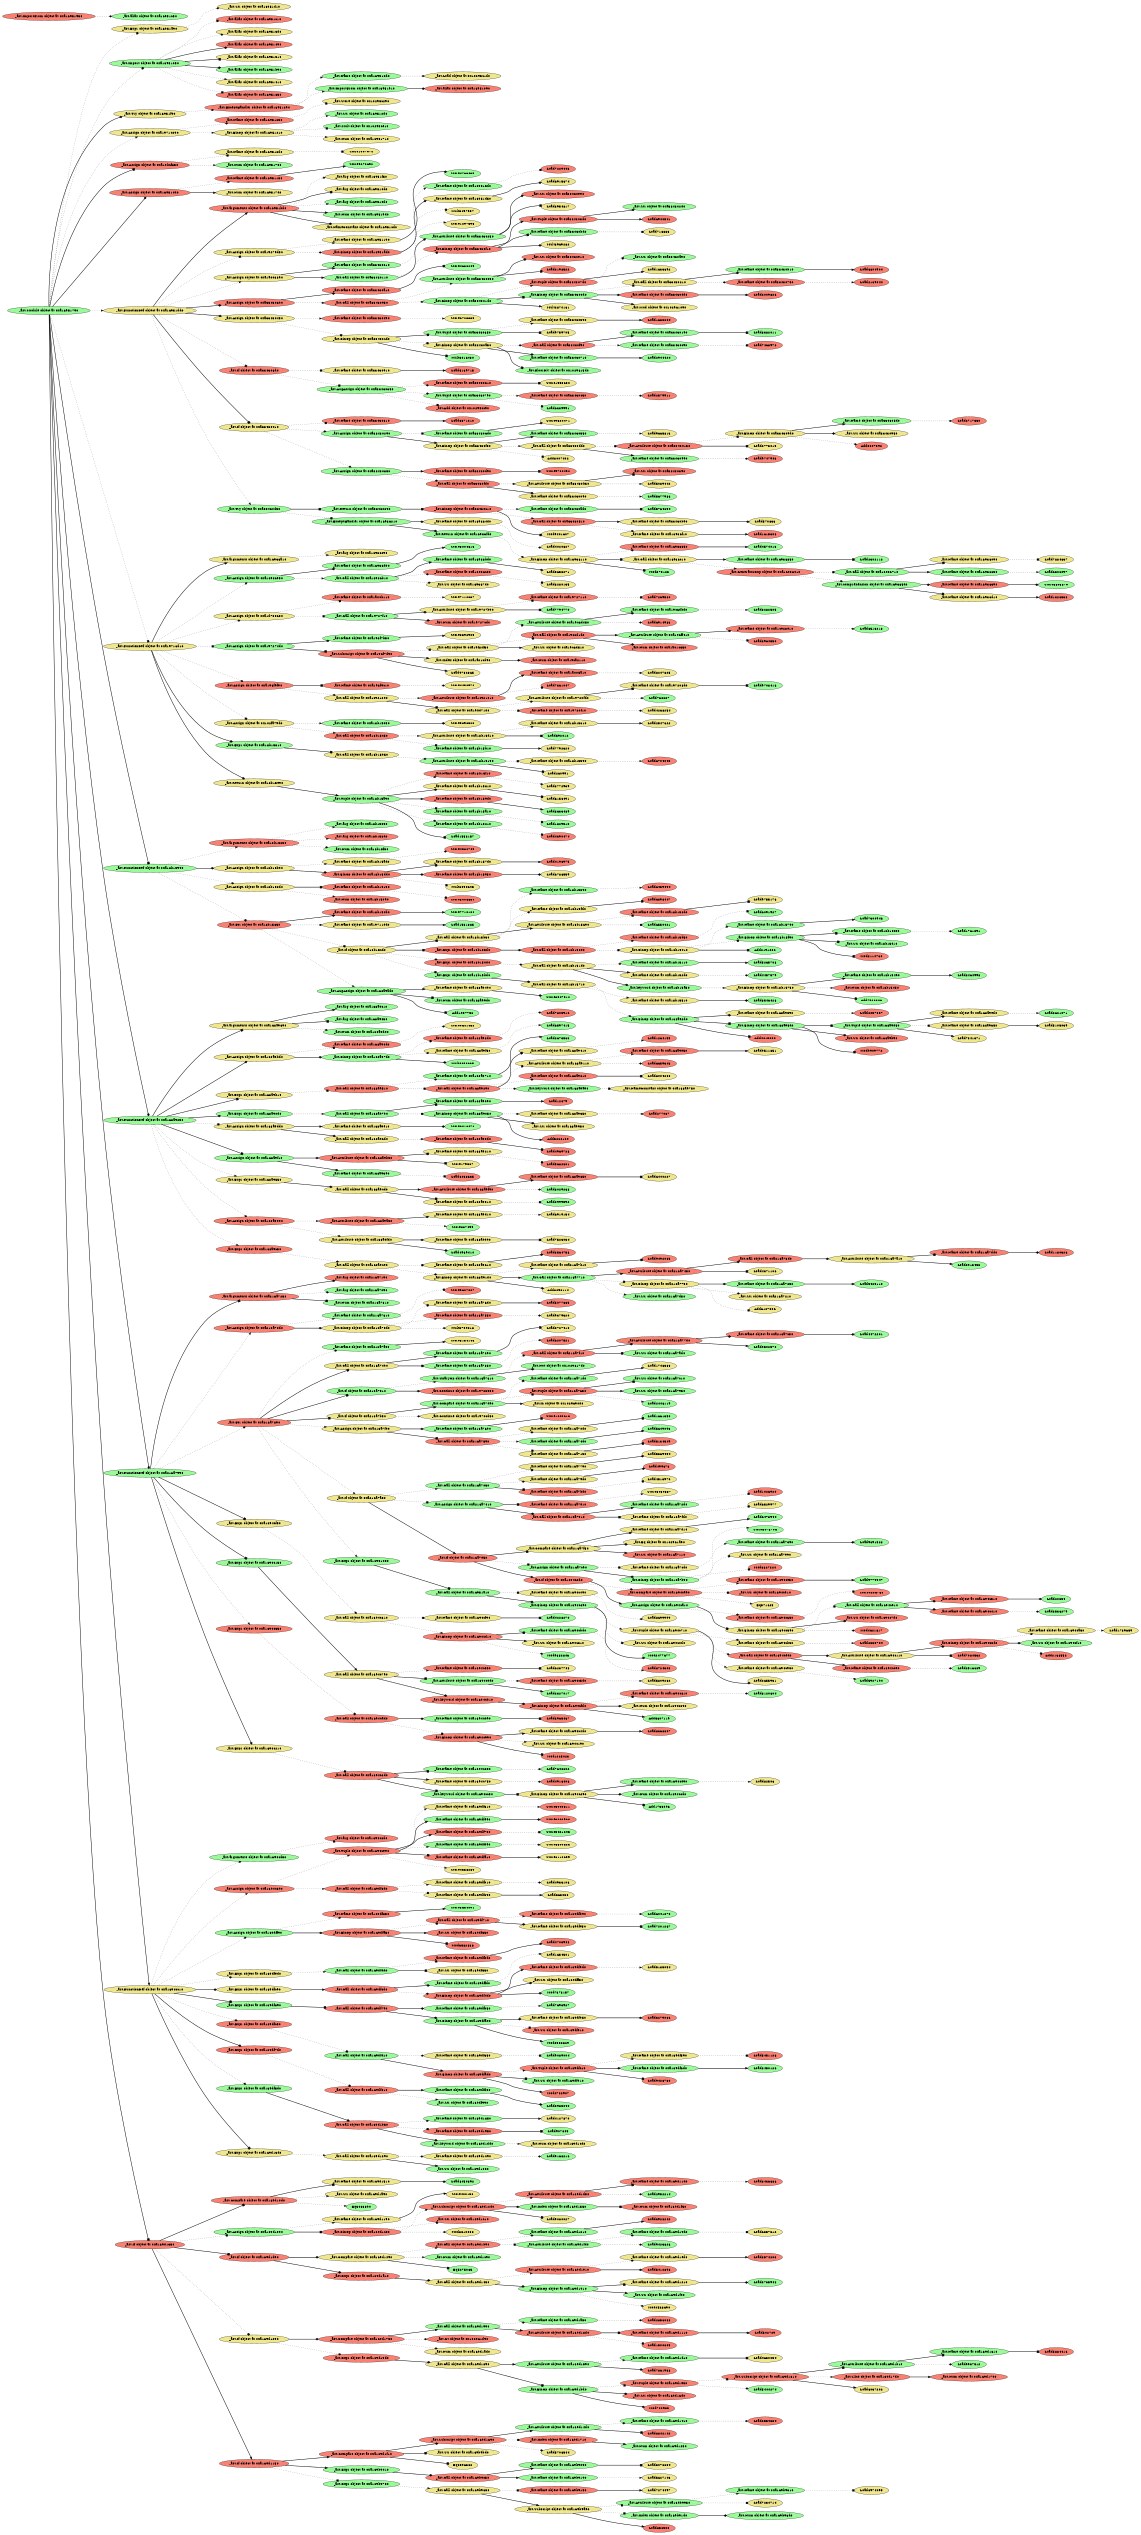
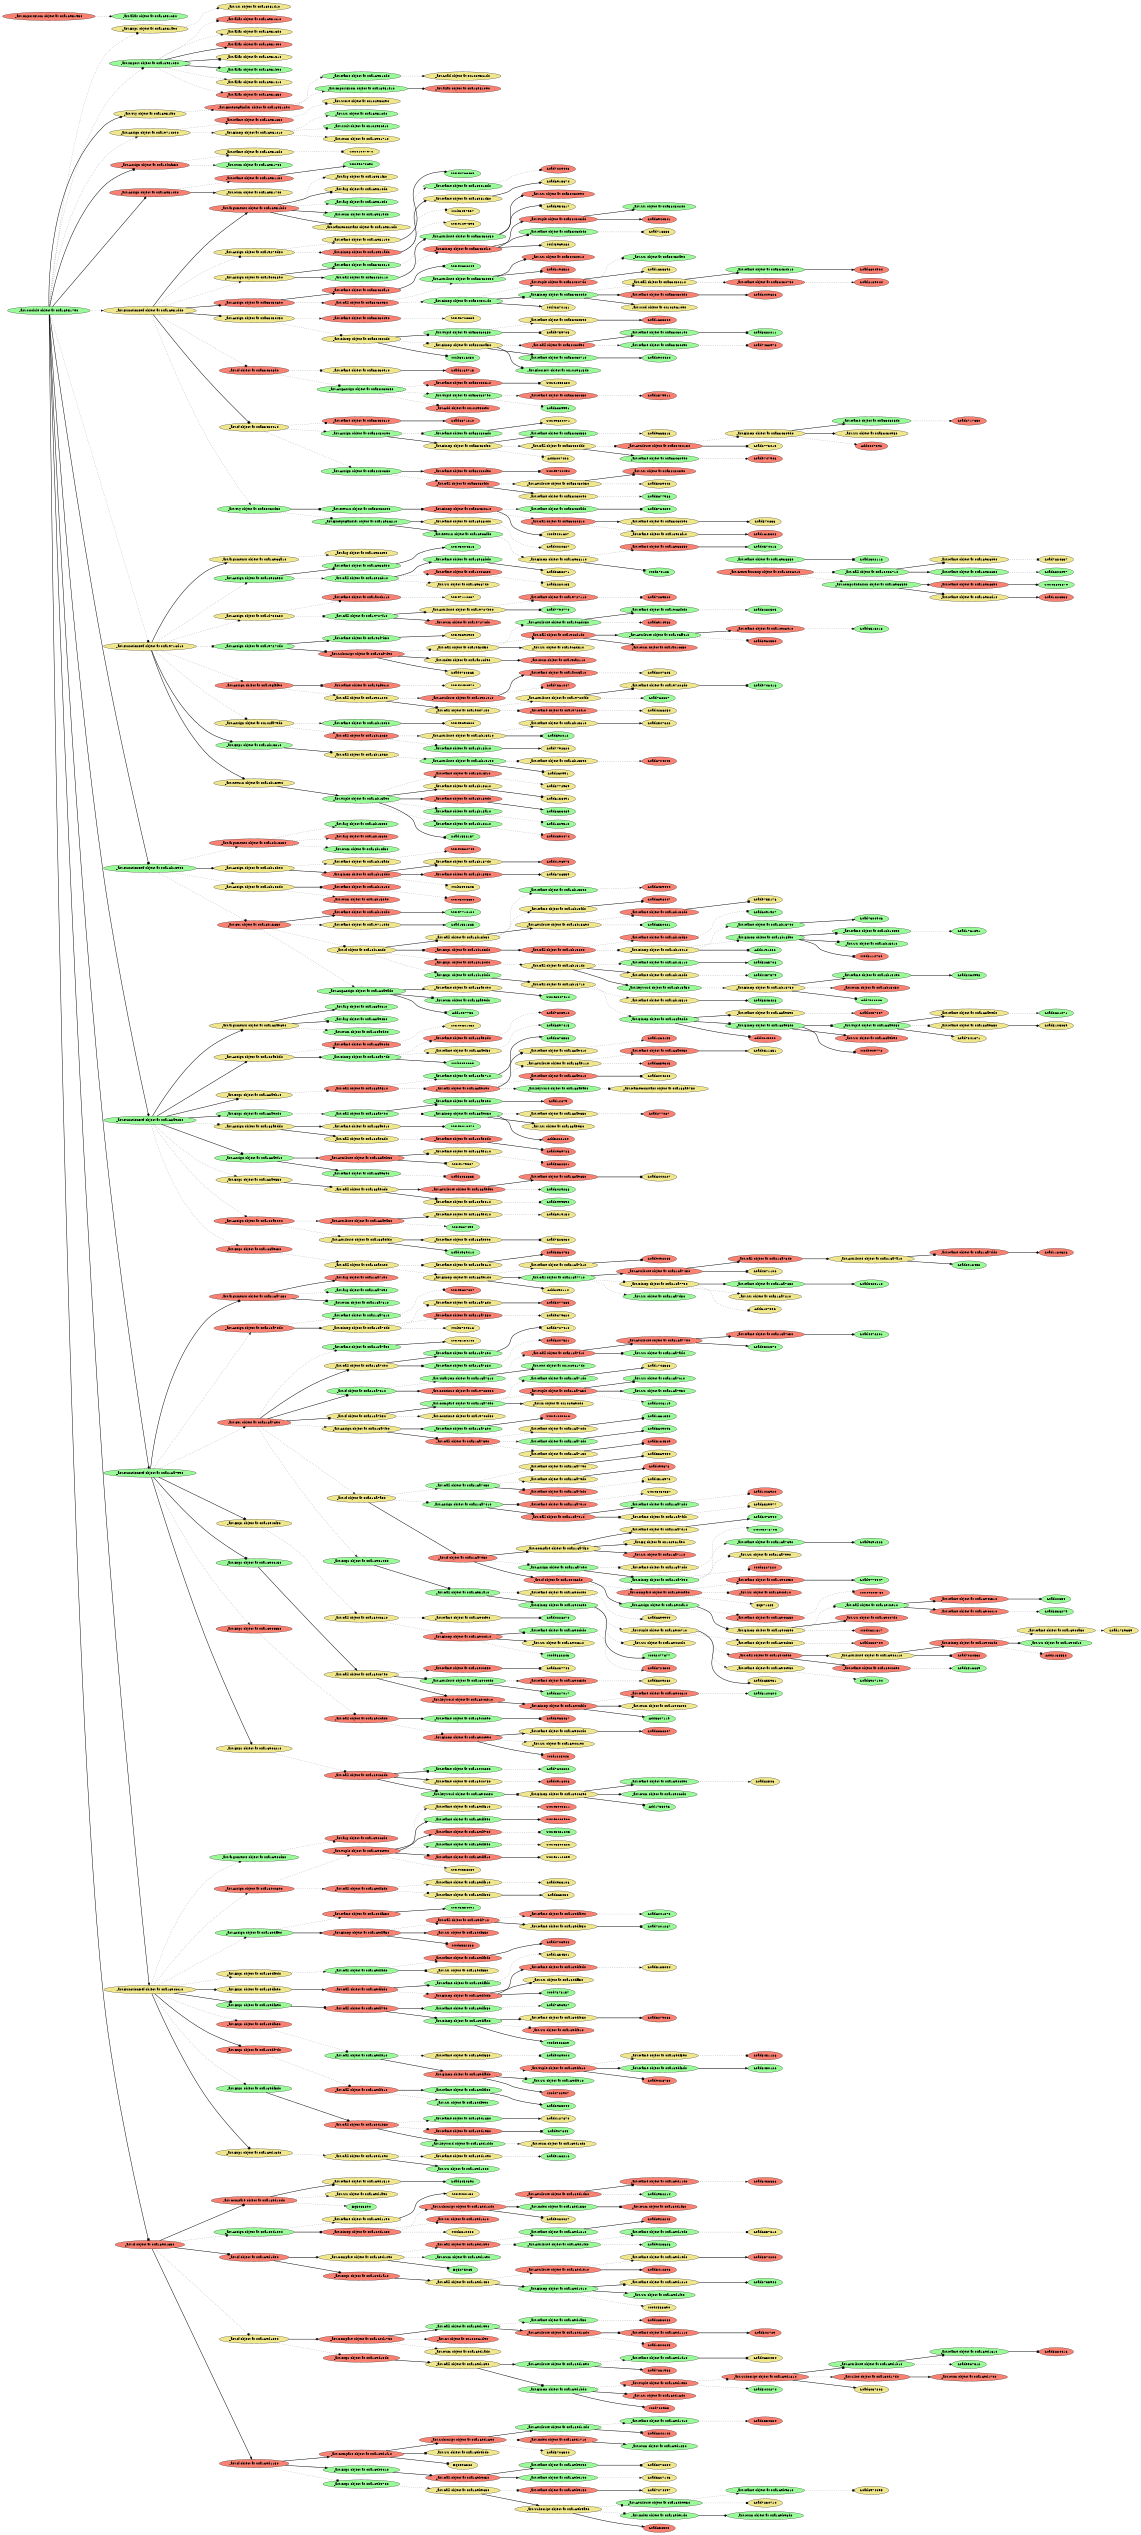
(188, 83) -> (188, 83)
(659, 560) -> none
